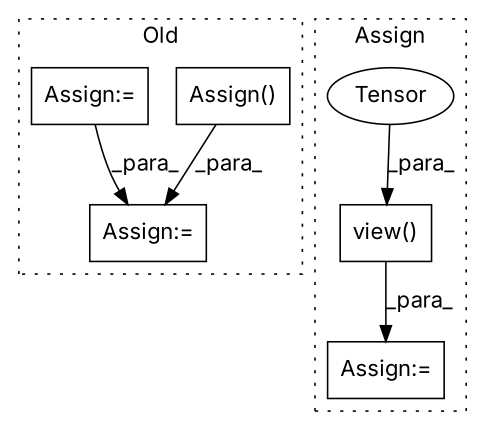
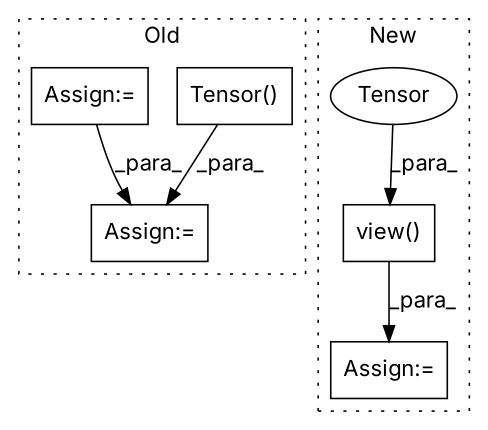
(391, 37) -> (394, 37)
(233, 96) -> (235, 96)
